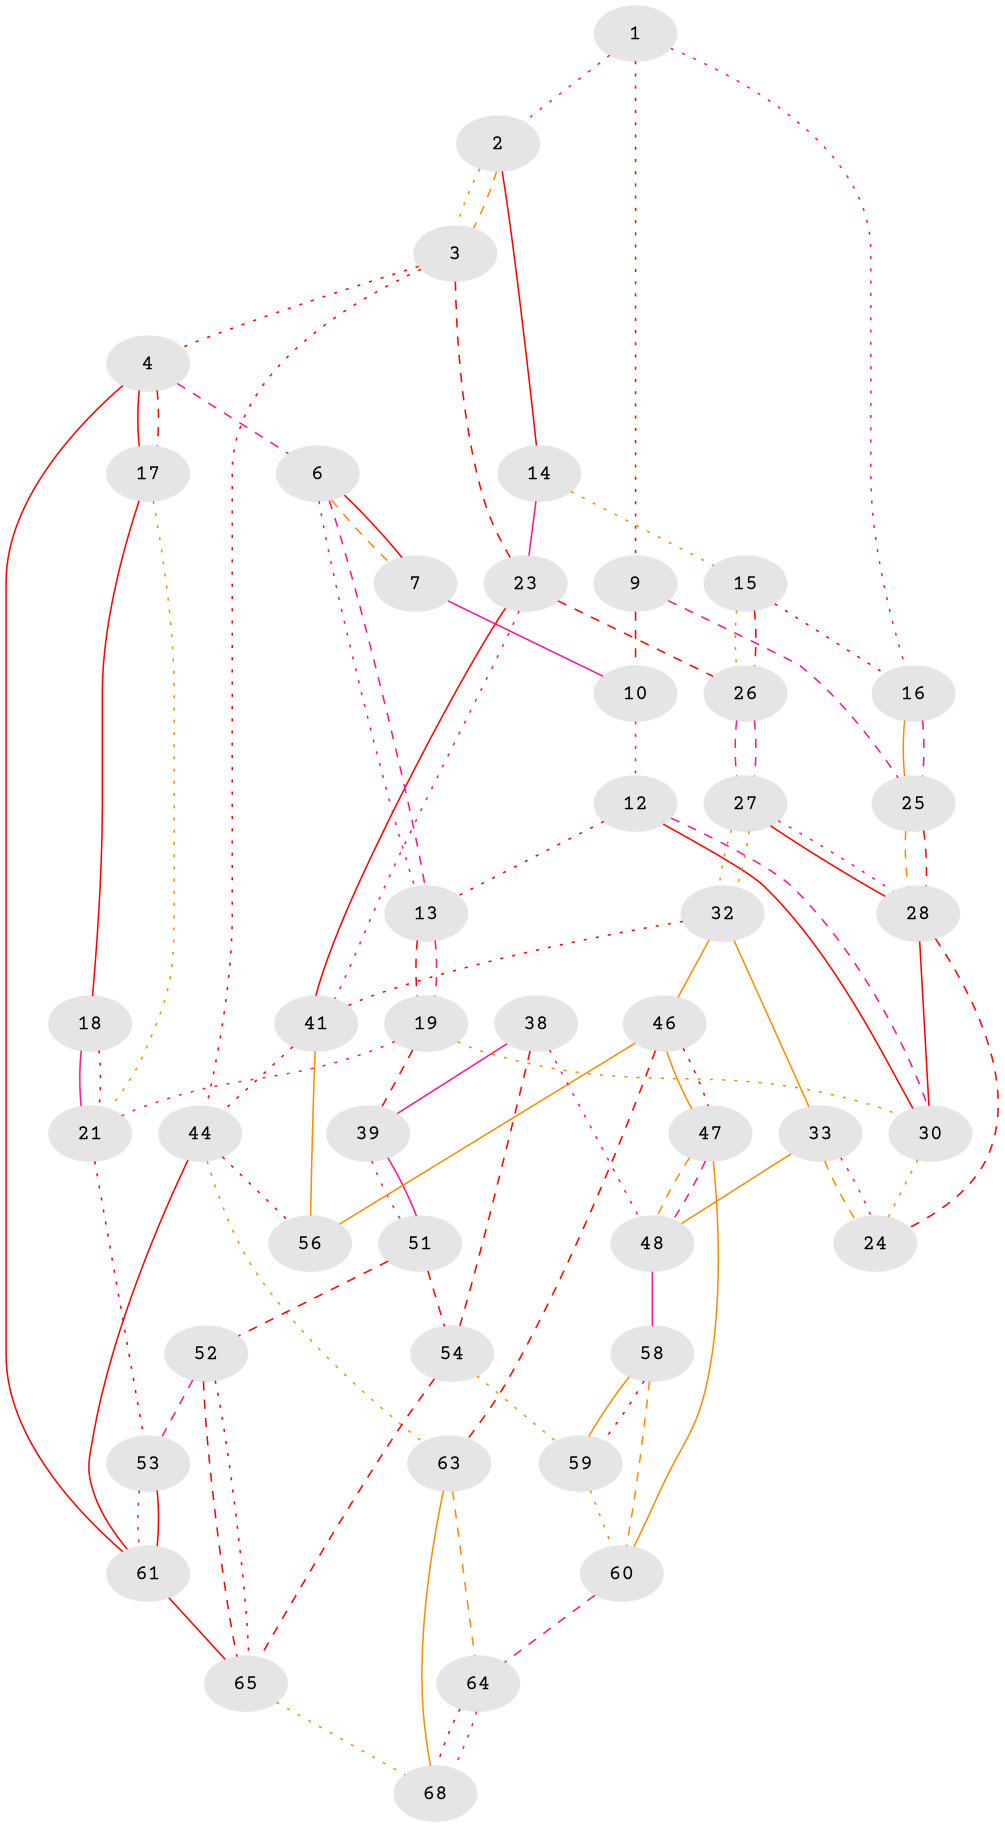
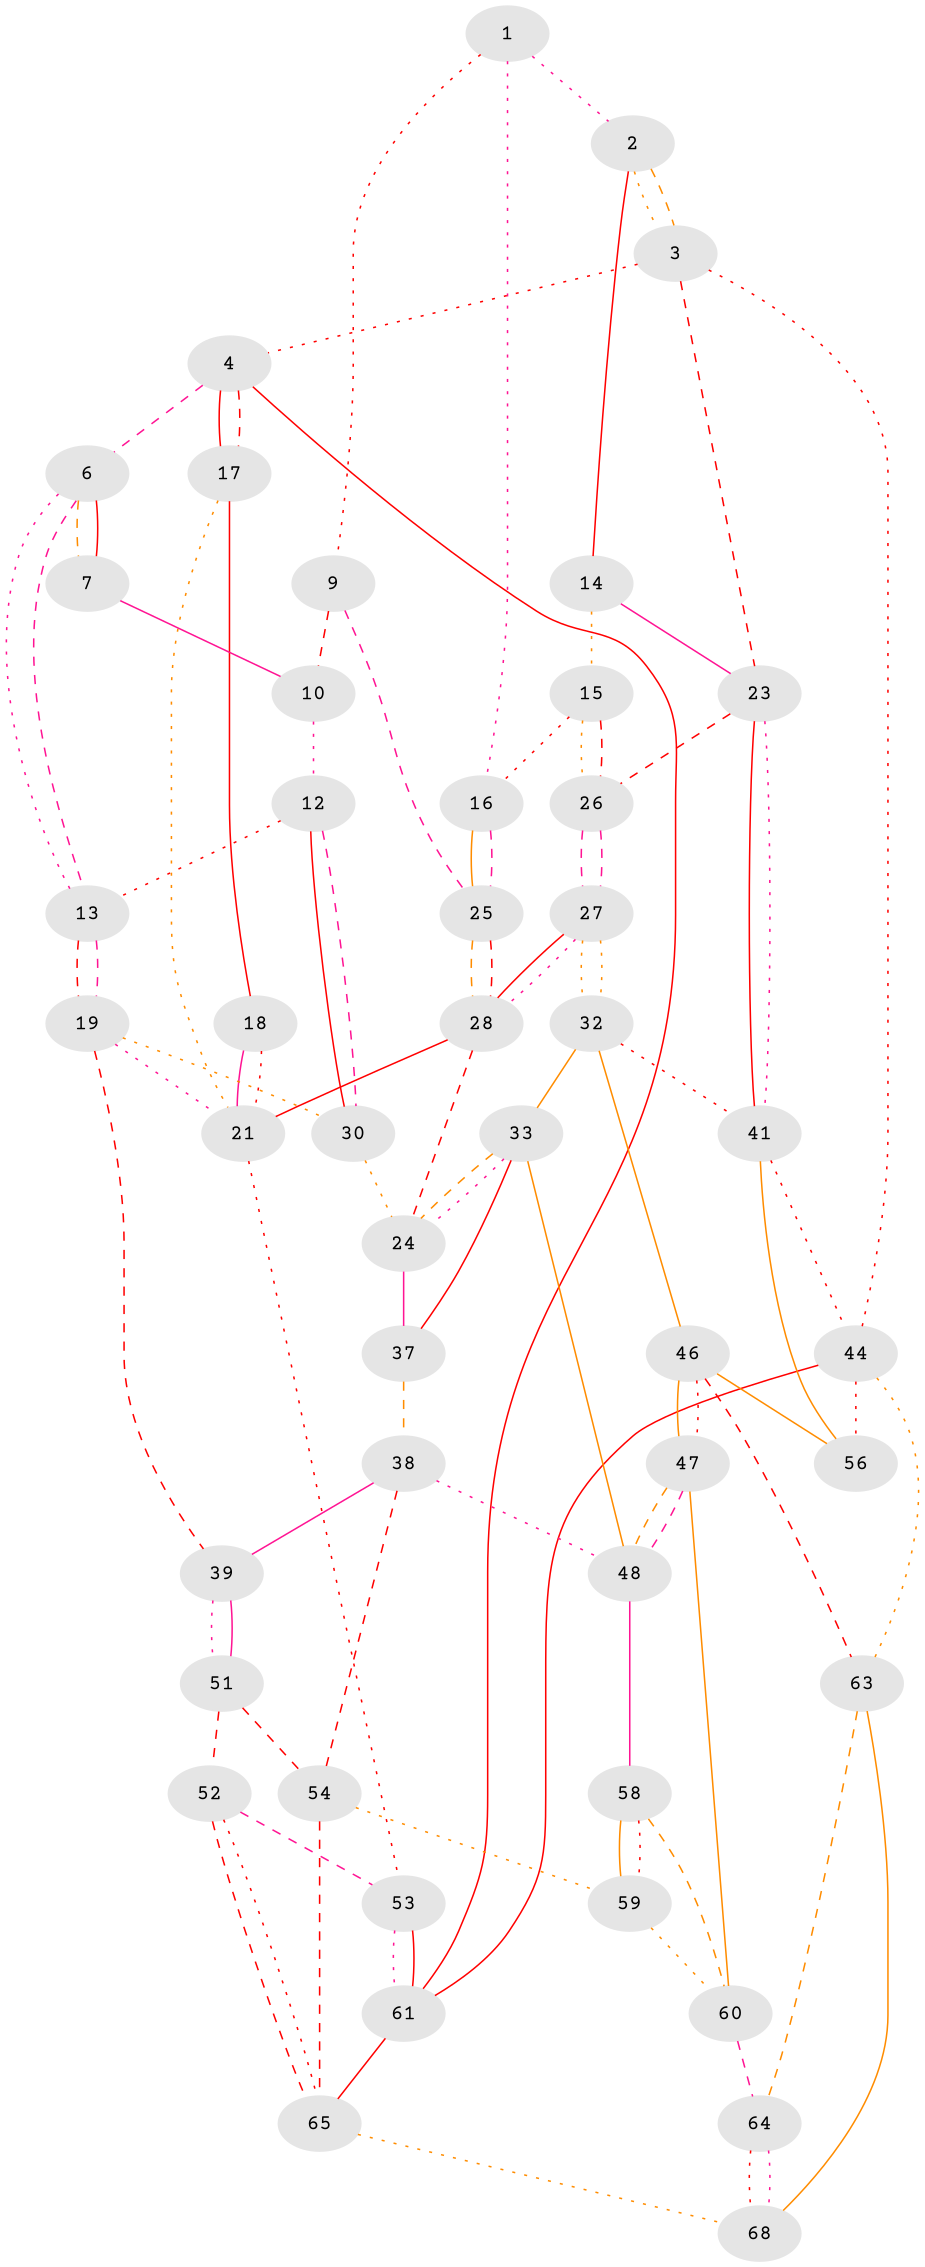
(924, 1024) -> (366, 1076)
none -> (404, 1354)
